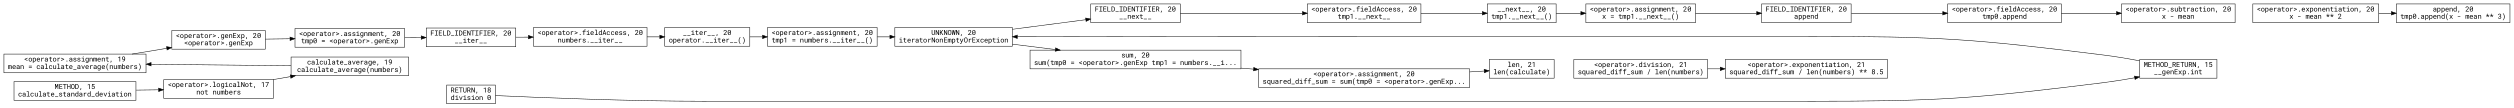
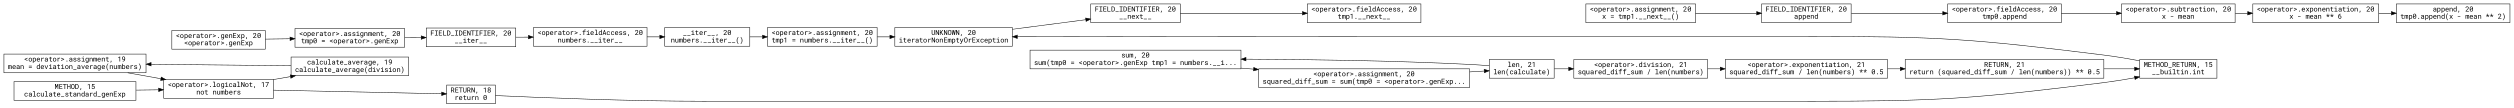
(1522, 13) -> none
none -> (2241, 13)
(2316, 17) -> (2316, 17)
(2453, 17) -> (2453, 17)
(707, 40) -> (707, 40)
(1034, 47) -> (1368, 61)
(149, 51) -> (144, 76)
(75, 67) -> (75, 67)
none -> (1561, 69)
none -> (2005, 69)
(350, 70) -> (350, 70)
(1806, 72) -> (1806, 72)
(2178, 72) -> (2178, 72)
none -> (358, 92)
(75, 94) -> (75, 94)
(471, 98) -> (471, 98)
